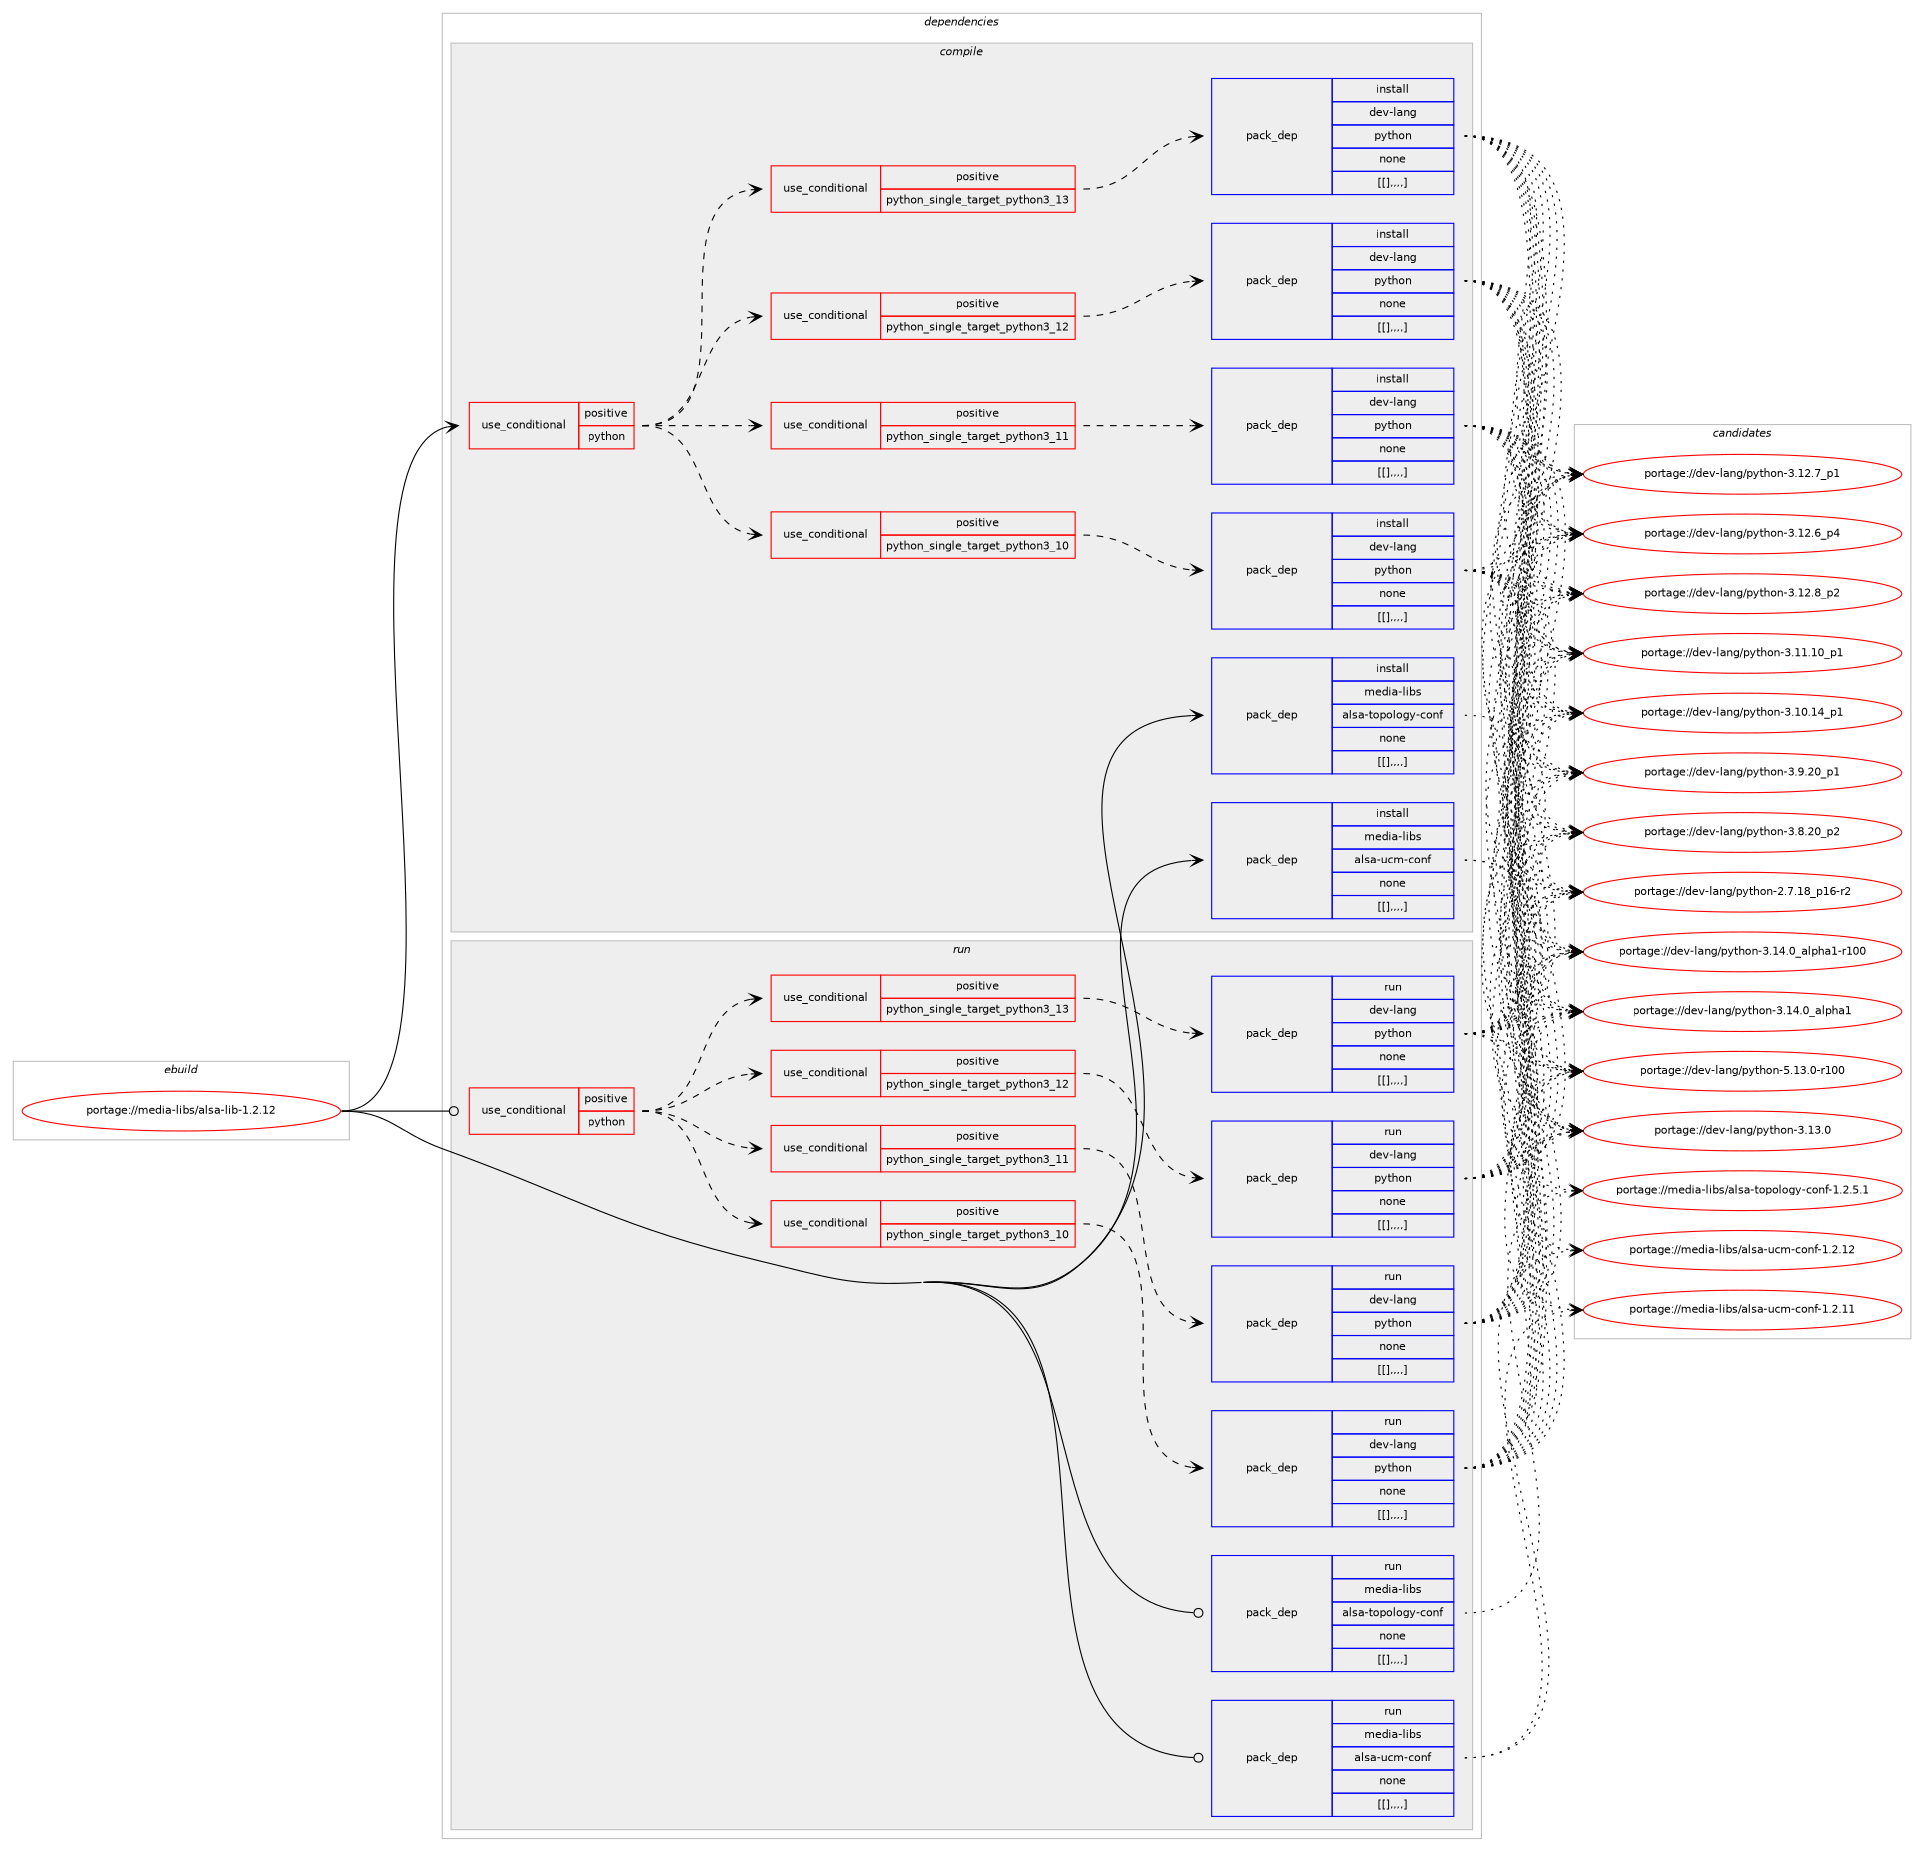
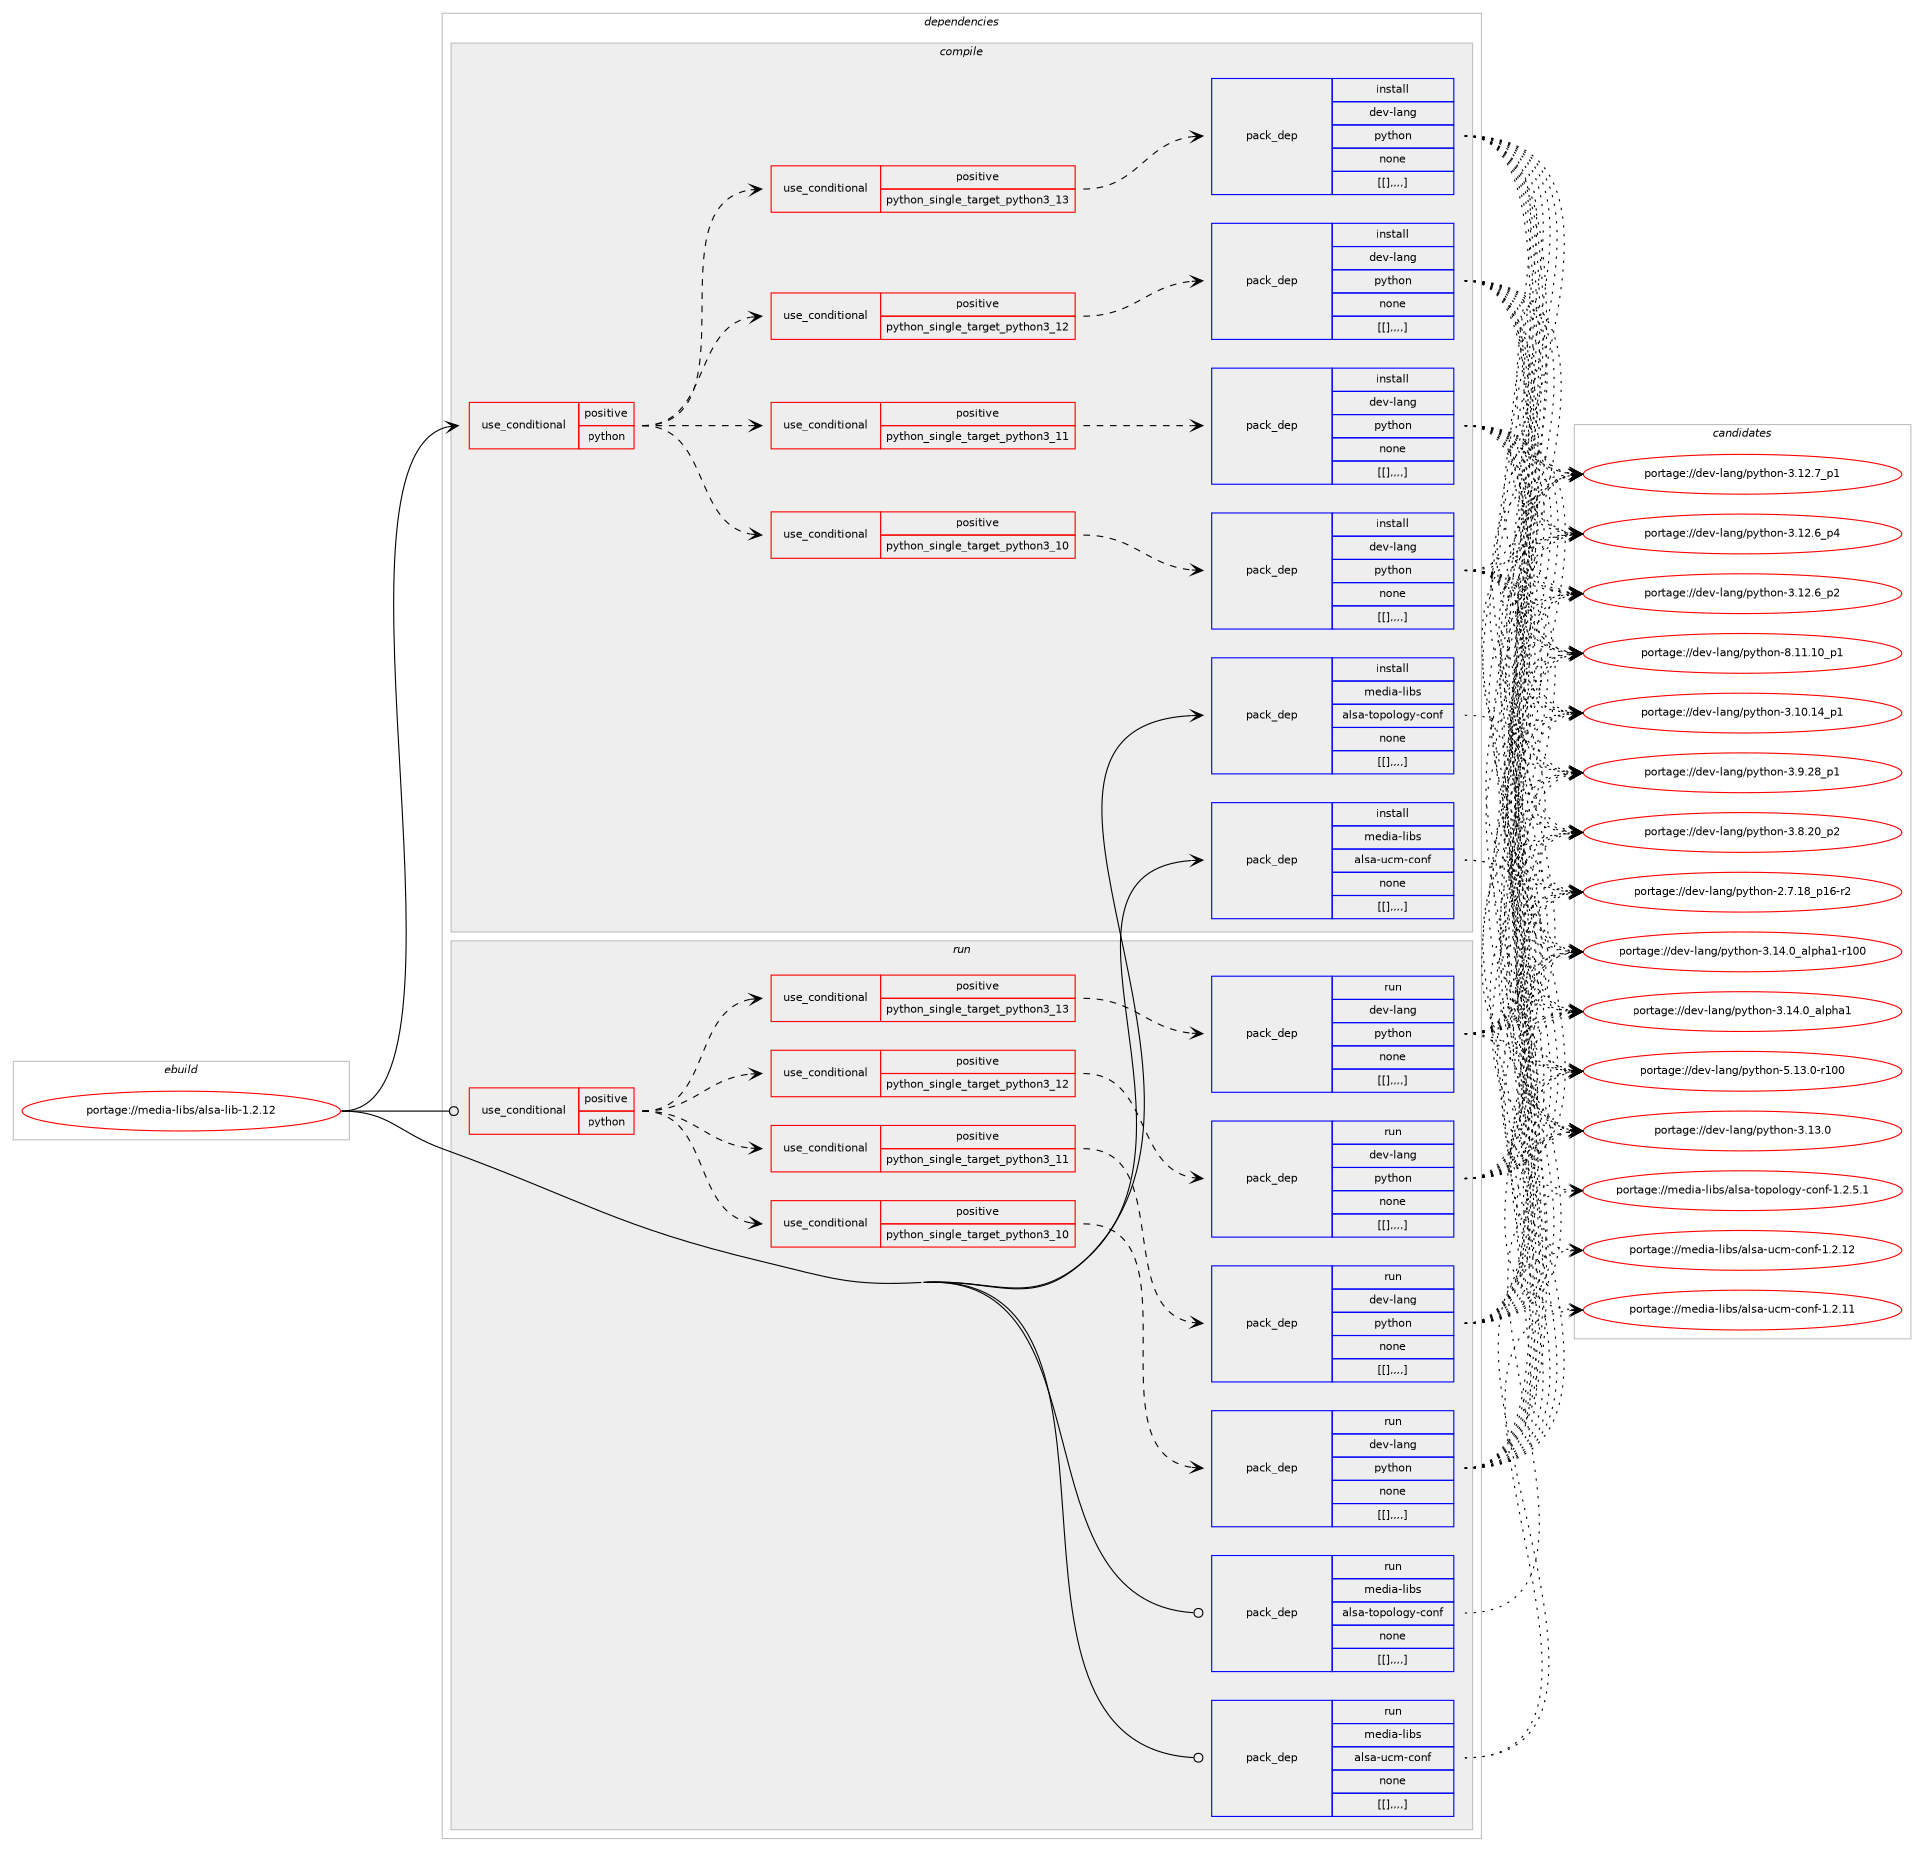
(1743, 594) -> (1743, 594)
(1743, 653) -> (1743, 653)
(1743, 773) -> (1743, 773)
